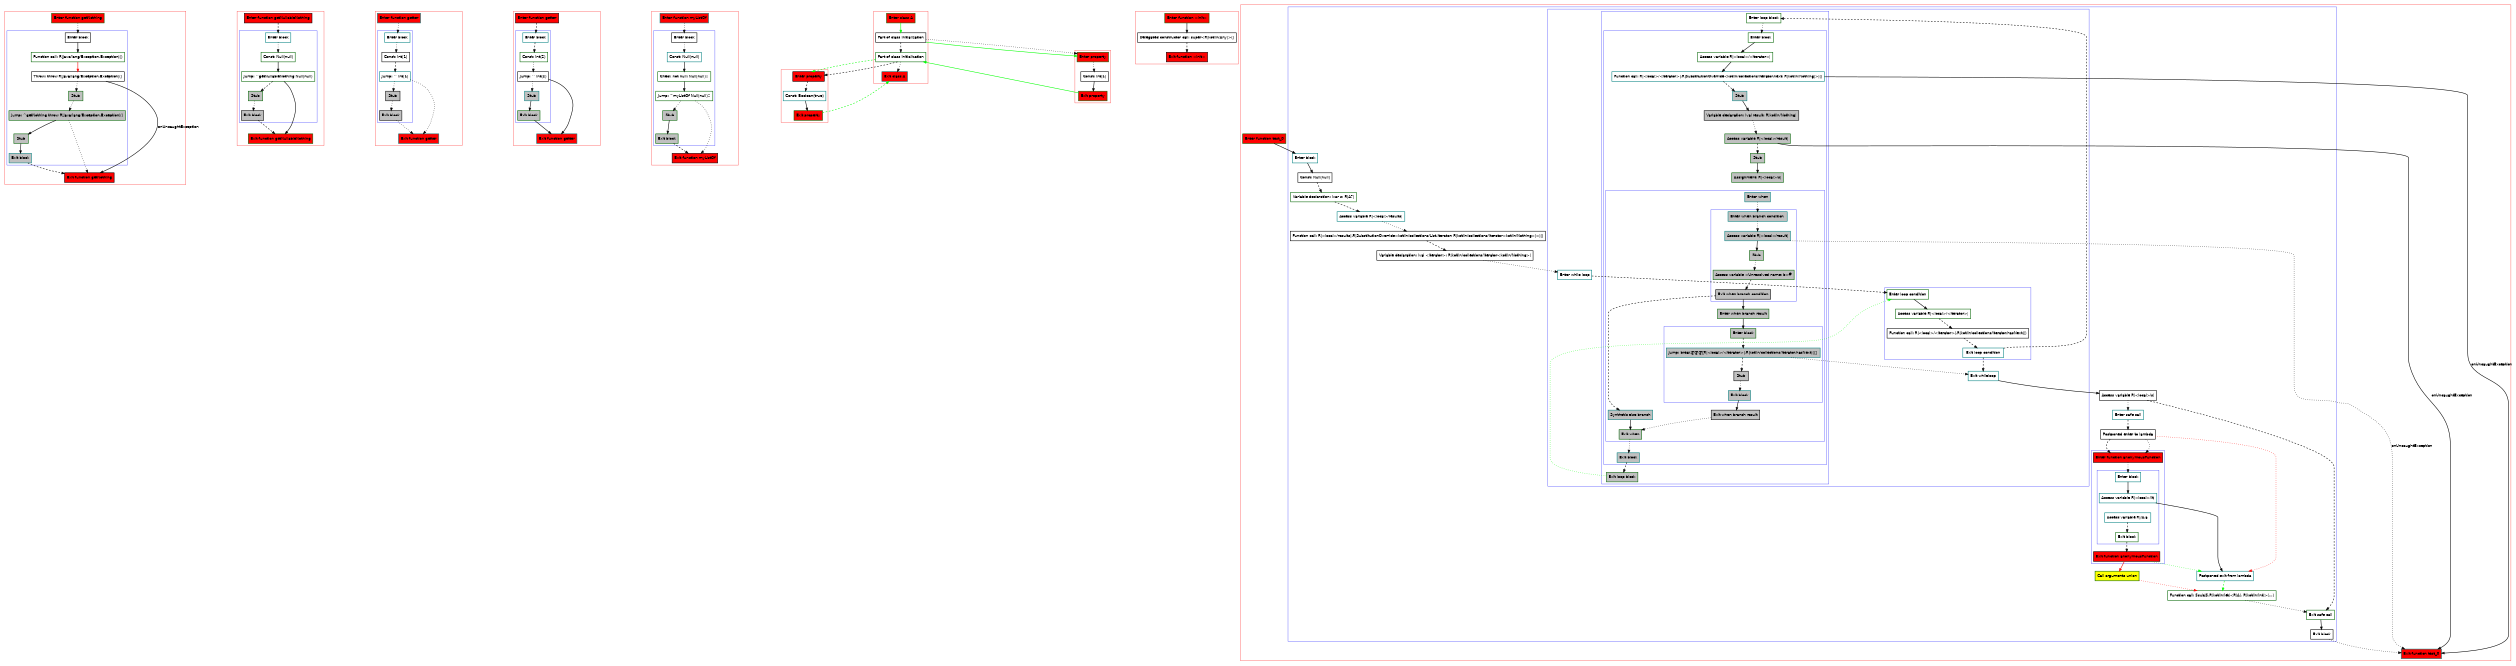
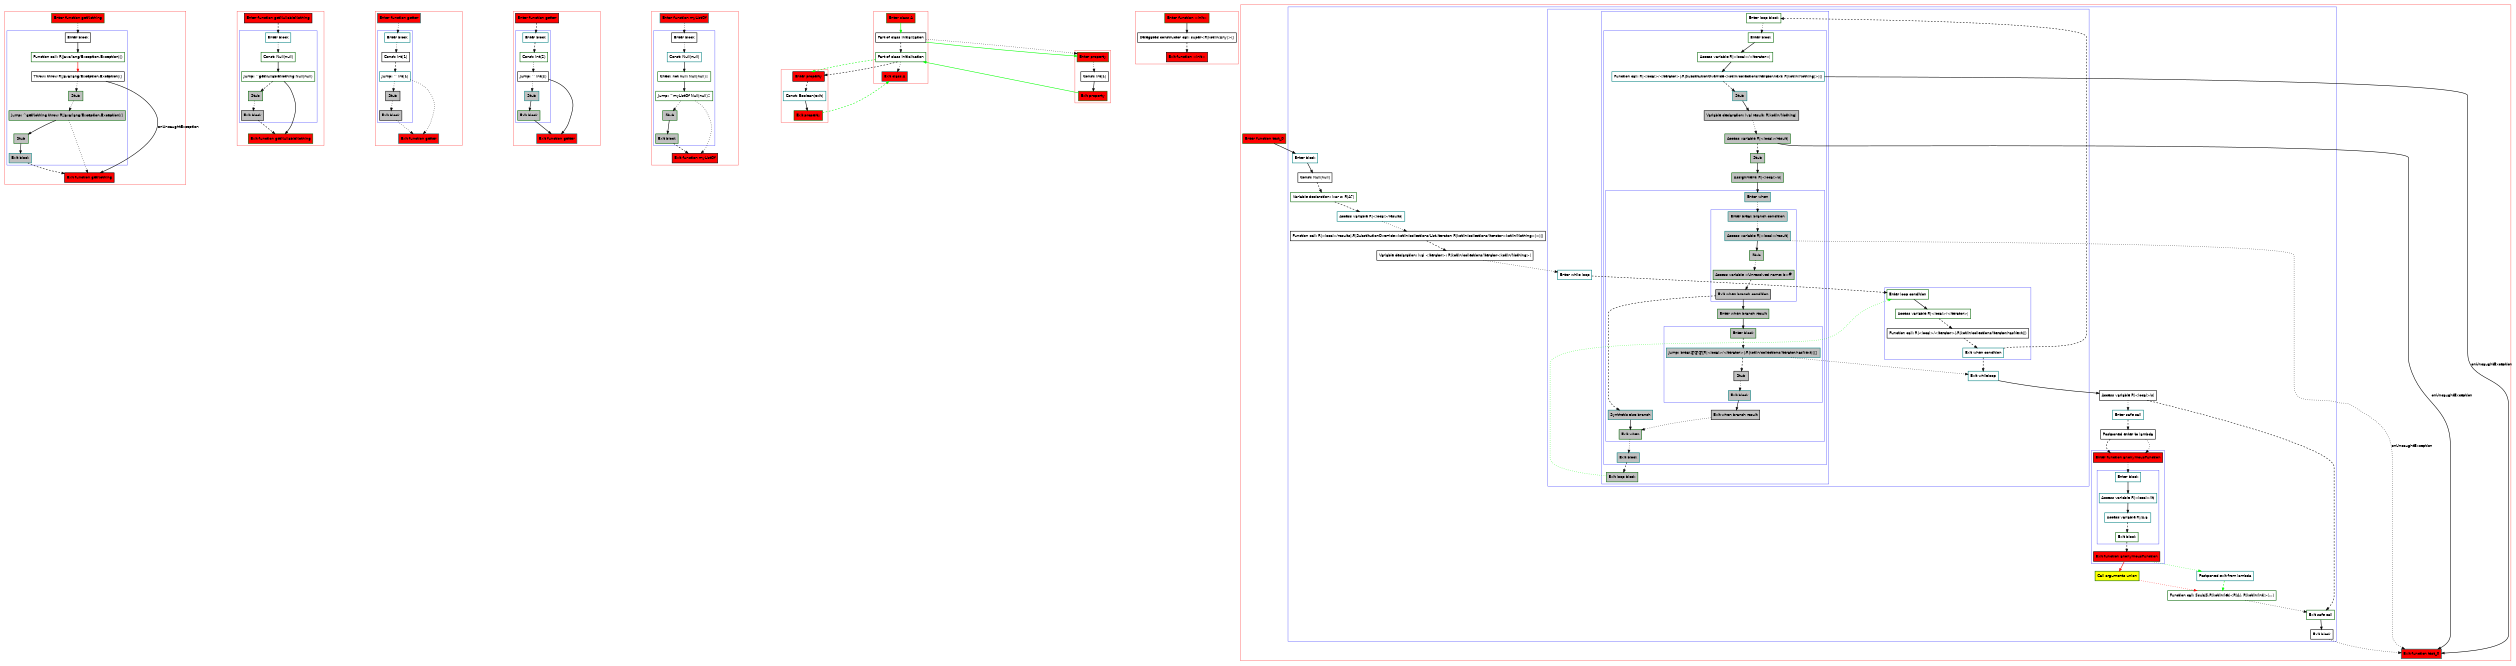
(805, 96) -> (805, 96)
none -> (1758, 186)
(1758, 217) -> (1758, 217)
(1983, 353) -> (1983, 353)
(2276, 460) -> none
(2213, 515) -> (2128, 507)
